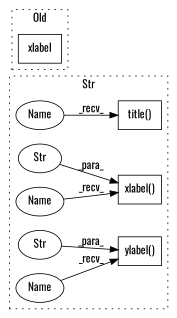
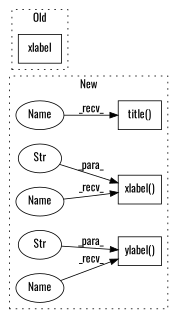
(89, 85) -> (89, 85)
